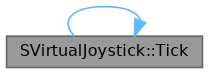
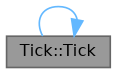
(105, 52) -> (58, 52)
